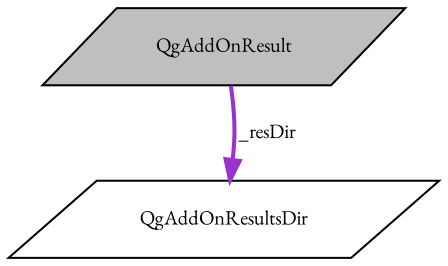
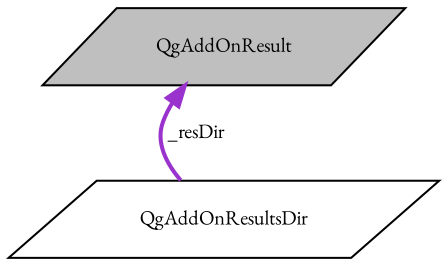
(234, 123) -> (161, 143)
